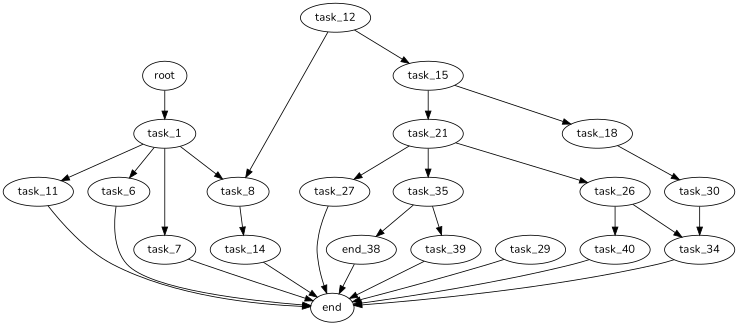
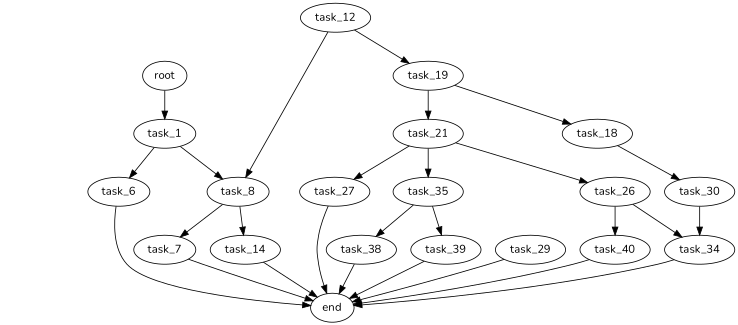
(428, 76) -> (428, 76)
(165, 188) -> (205, 218)
(38, 192) -> none
(361, 250) -> (361, 250)
